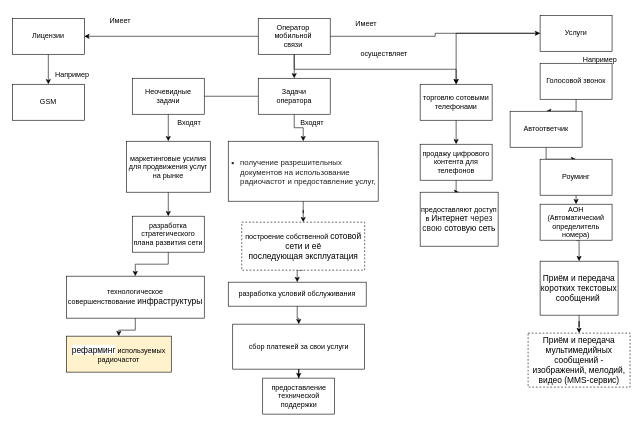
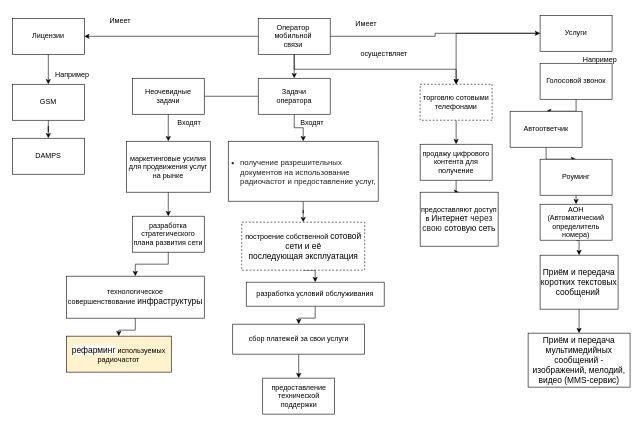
(456, 102) -> (456, 102)
none -> (48, 129)
none -> (48, 156)
(456, 162) -> (456, 162)
(579, 288) -> (579, 282)
(297, 294) -> (315, 294)
(299, 347) -> (299, 339)
(579, 360) -> (579, 360)
